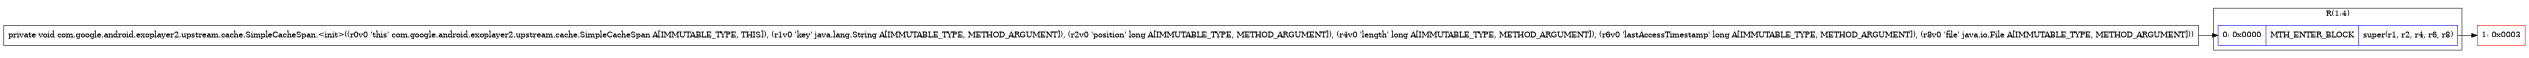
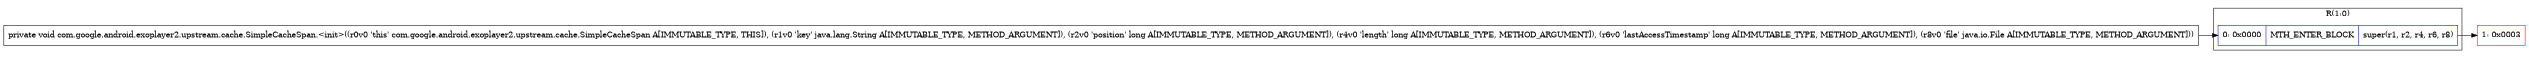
(2338, 14) -> (2338, 14)
